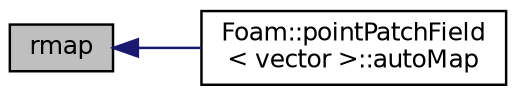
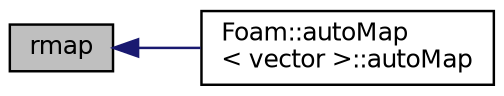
(354, 48) -> (348, 48)
